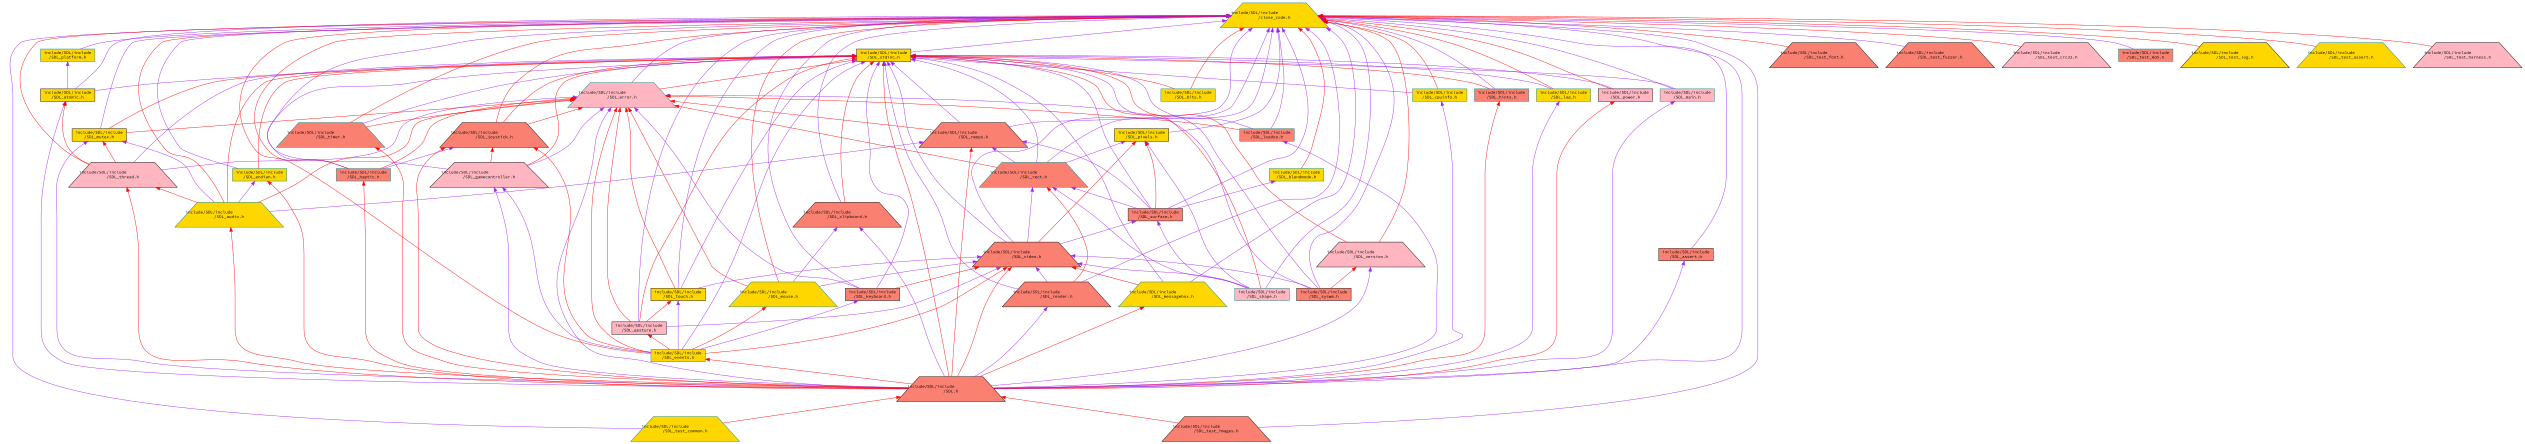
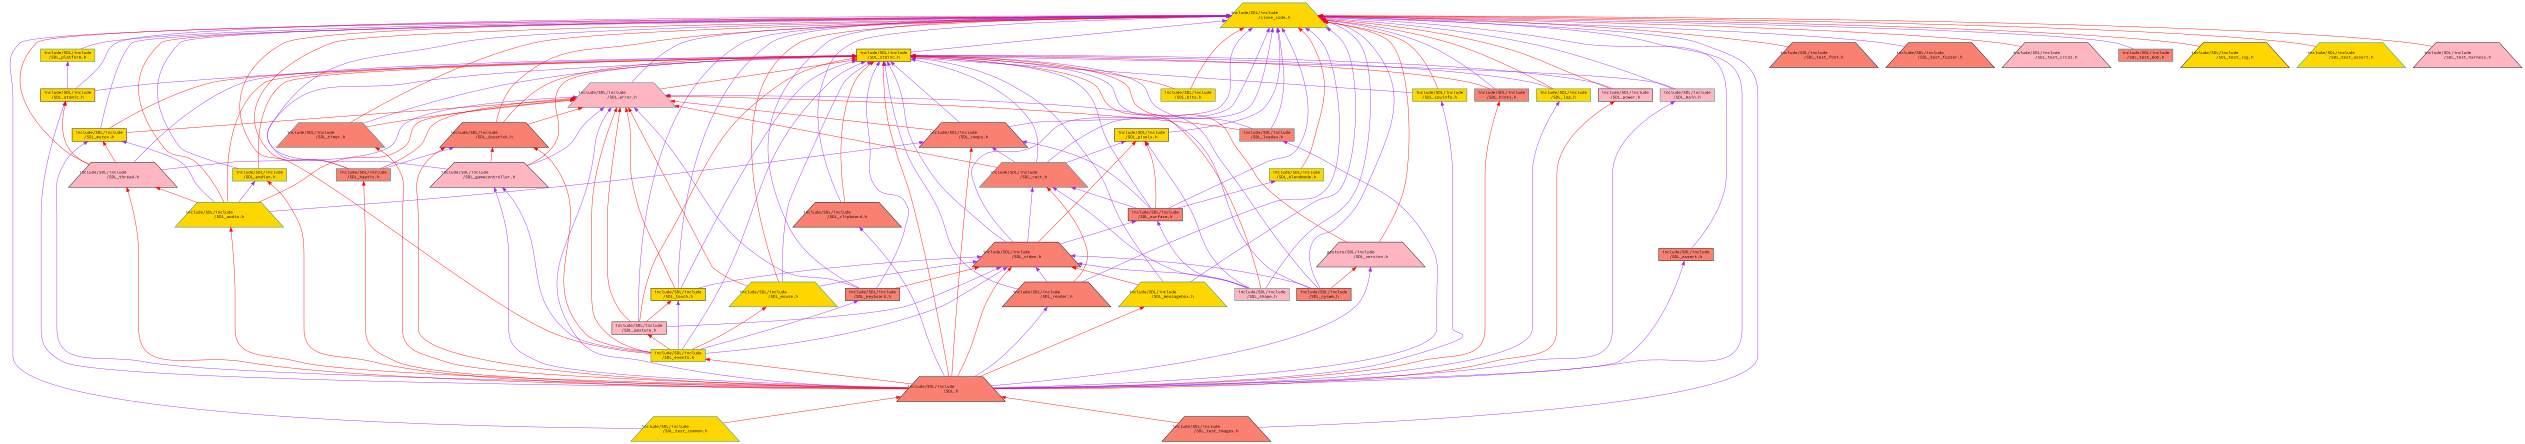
(815, 255) -> (805, 164)
(1371, 255) -> (1371, 255)
(861, 330) -> (861, 330)
